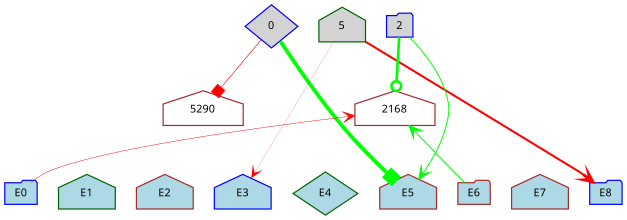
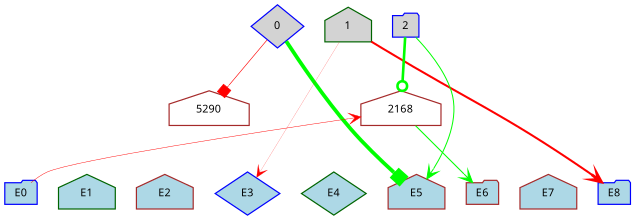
(342, 26) -> (348, 26)
(441, 158) -> (436, 146)
(243, 194) -> (248, 194)
